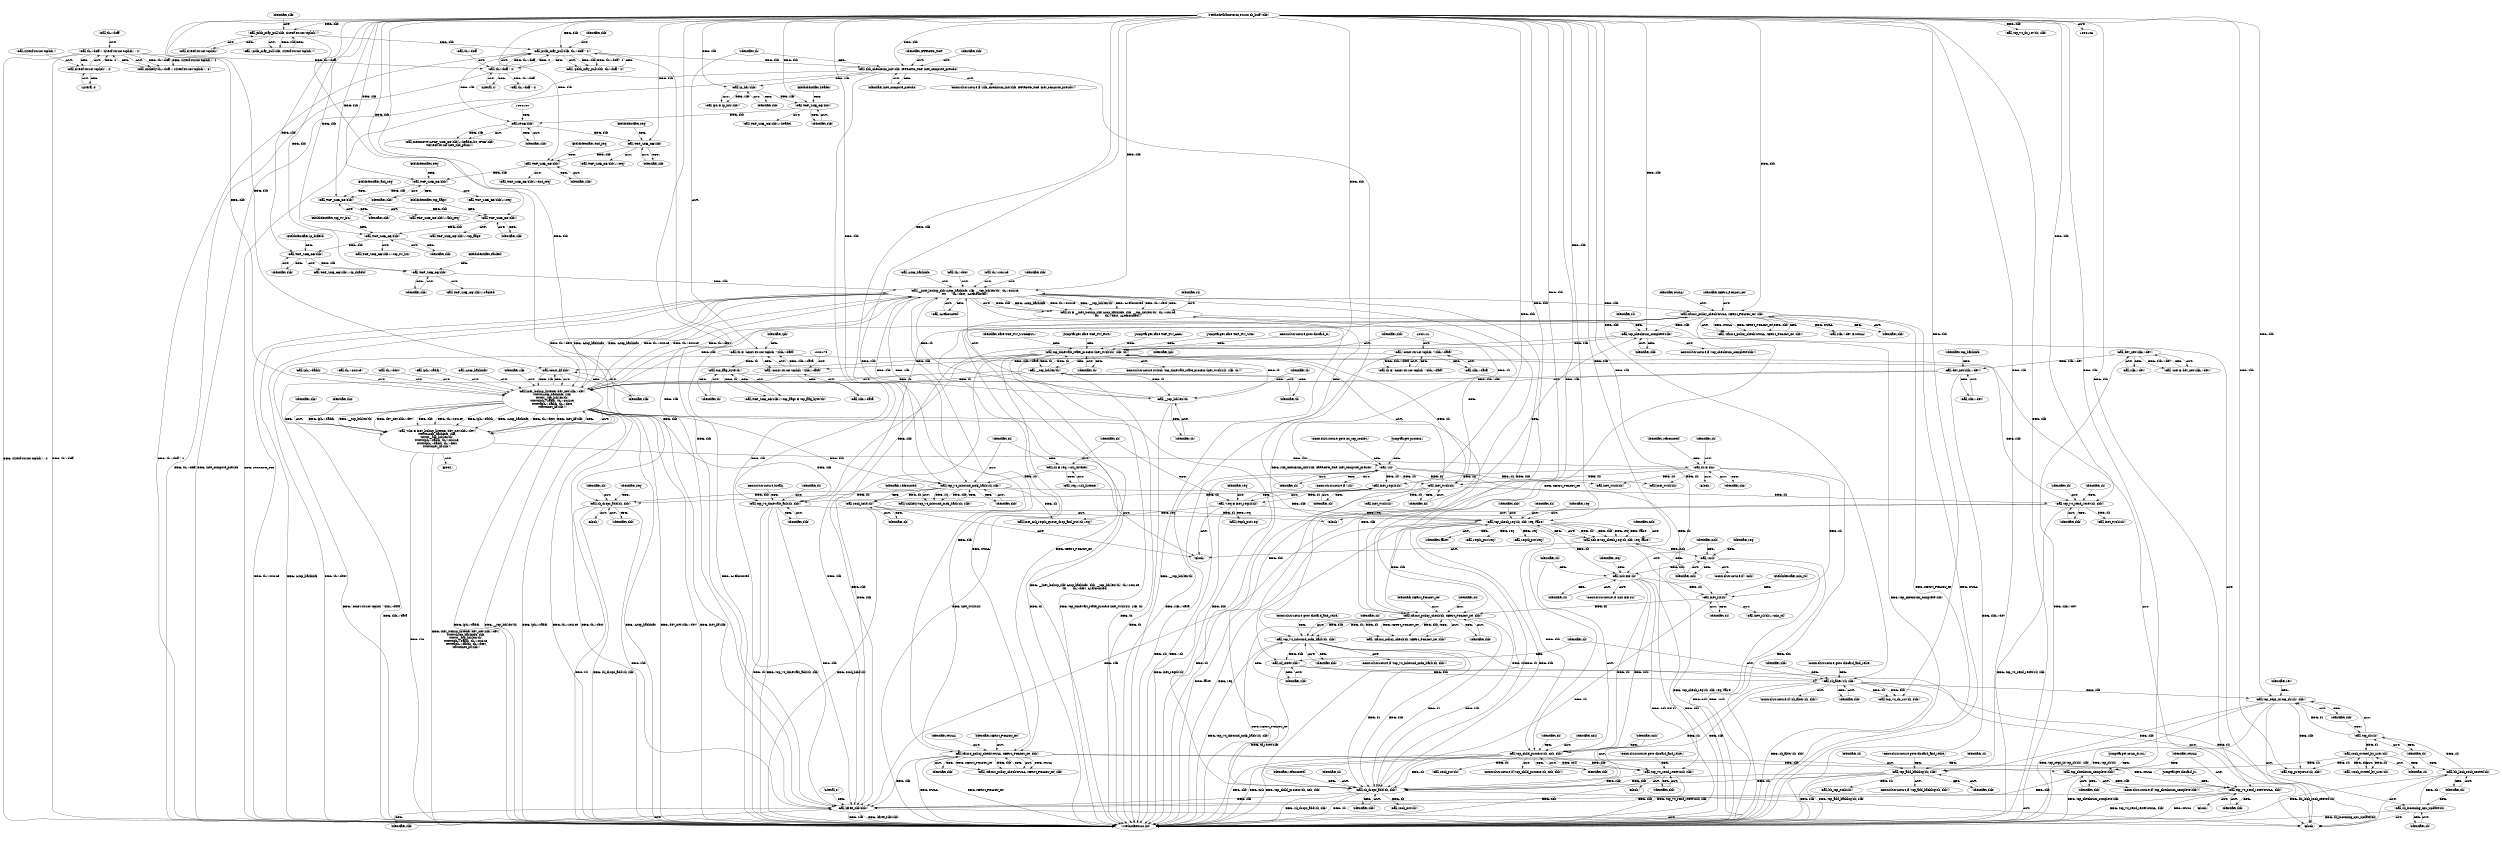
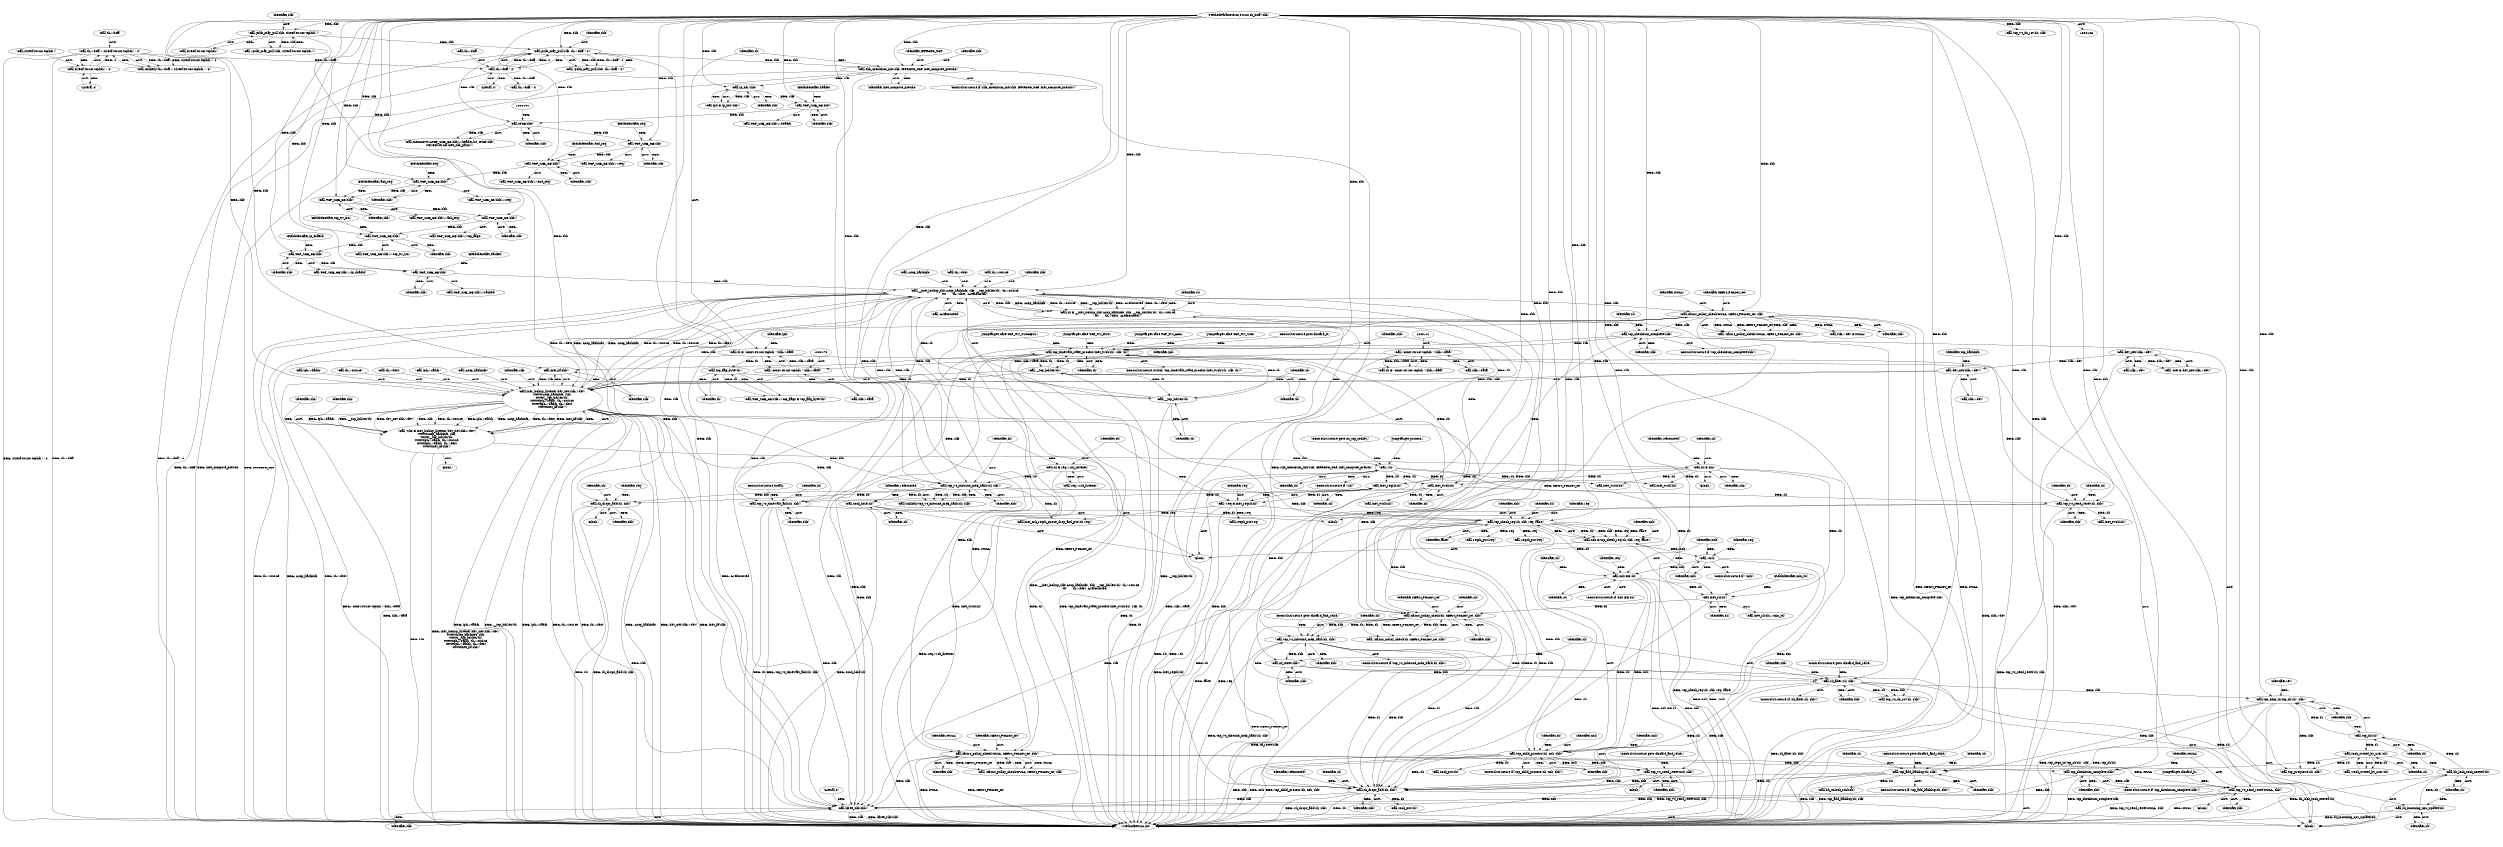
none -> (715, 93)
(428, 200) -> none
(1009, 334) -> (1009, 334)
(556, 371) -> (556, 371)
(906, 419) -> (939, 442)
none -> (906, 674)
(2127, 754) -> none
(2361, 763) -> (2361, 763)
(1837, 790) -> (1837, 790)
